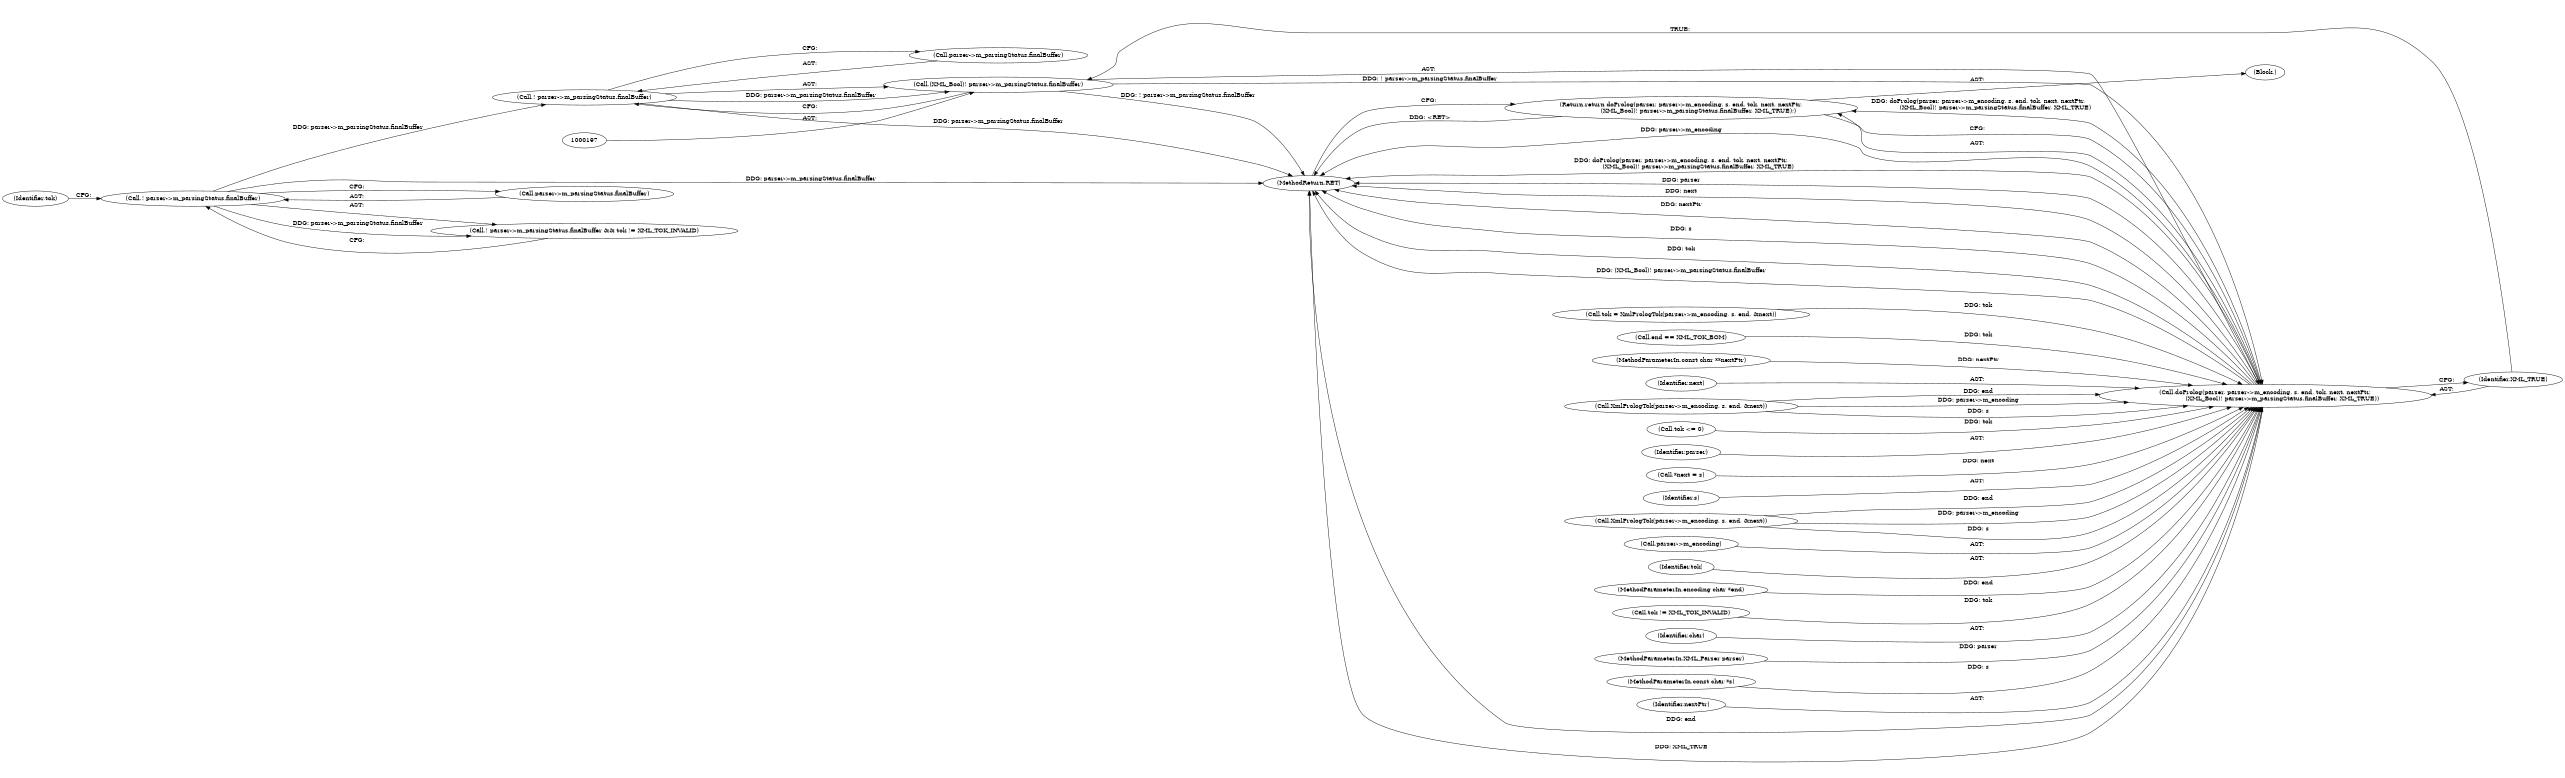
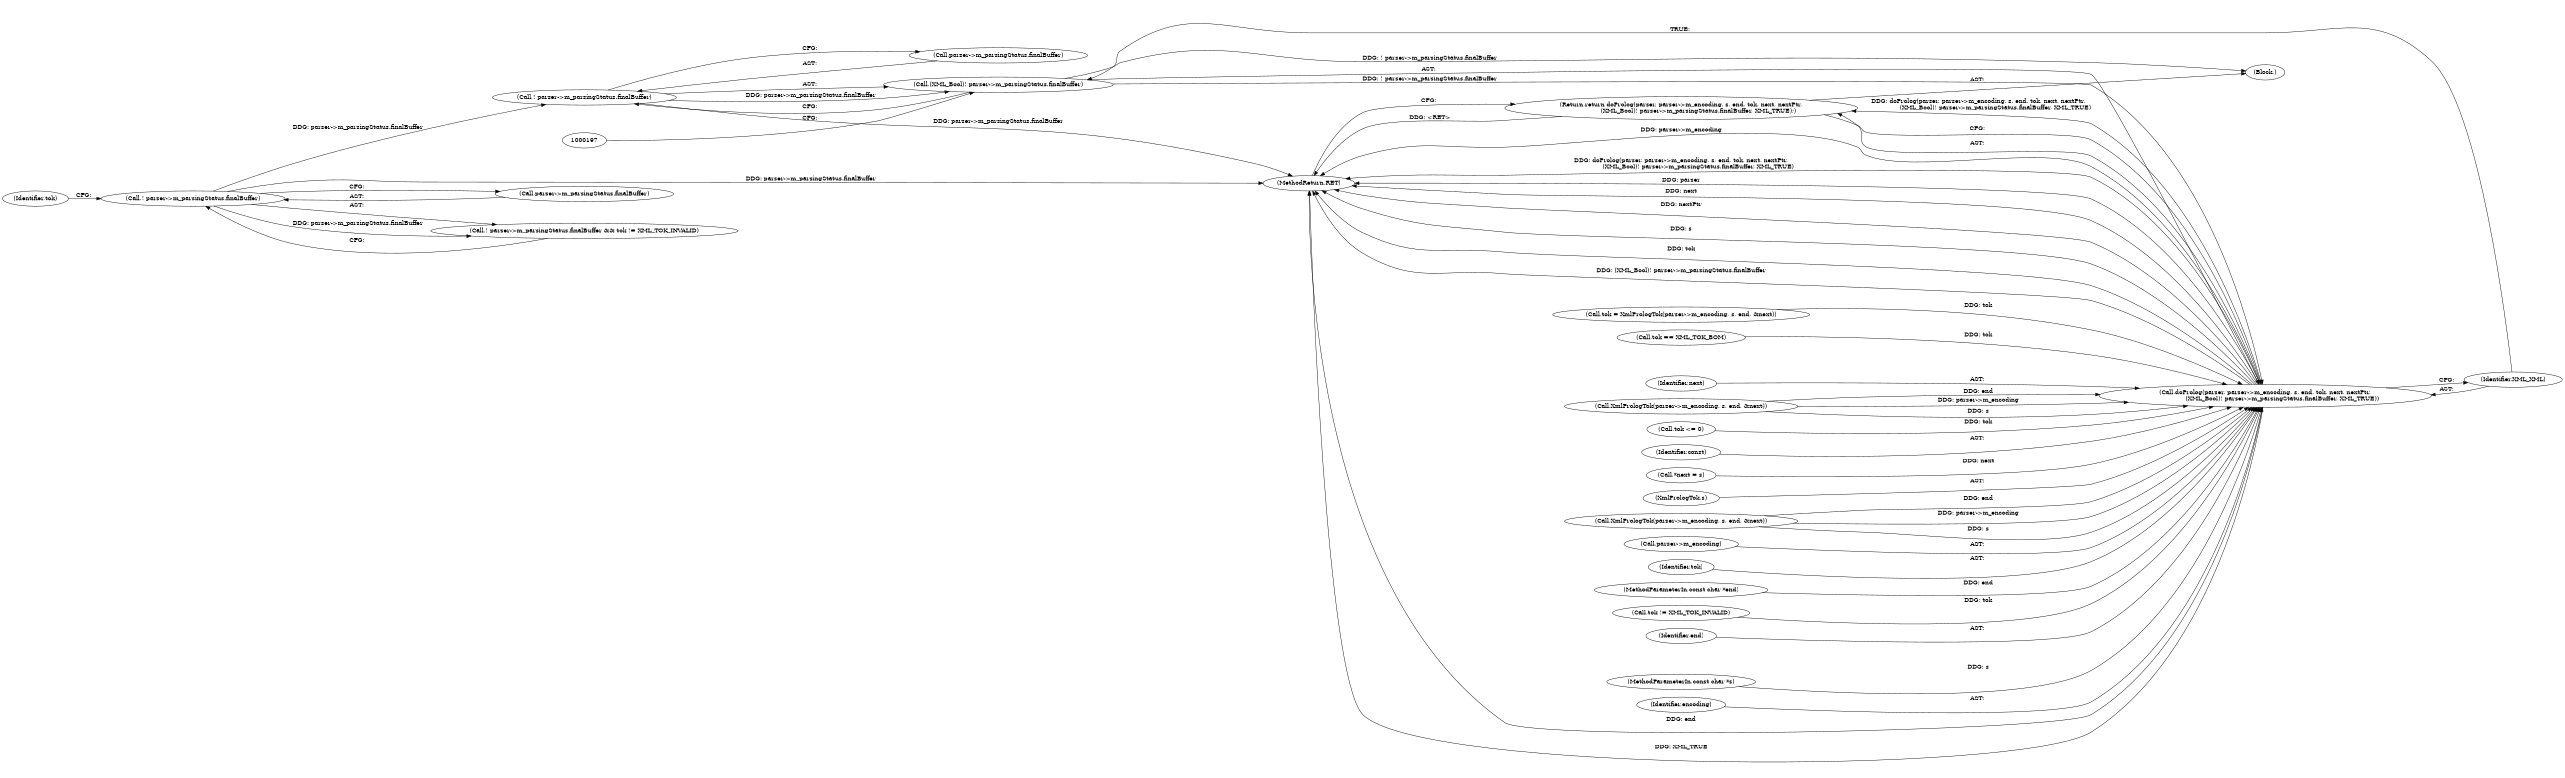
(1192, 108) -> (1651, 59)
(811, 118) -> (811, 118)
(1681, 338) -> (1681, 338)
(1681, 361) -> none
(2513, 380) -> (2513, 380)
(1681, 452) -> (1681, 452)
(1681, 498) -> (1681, 498)
(1681, 590) -> (1681, 590)
(1681, 636) -> (1681, 636)
(1681, 659) -> none
(1681, 705) -> (1681, 705)
